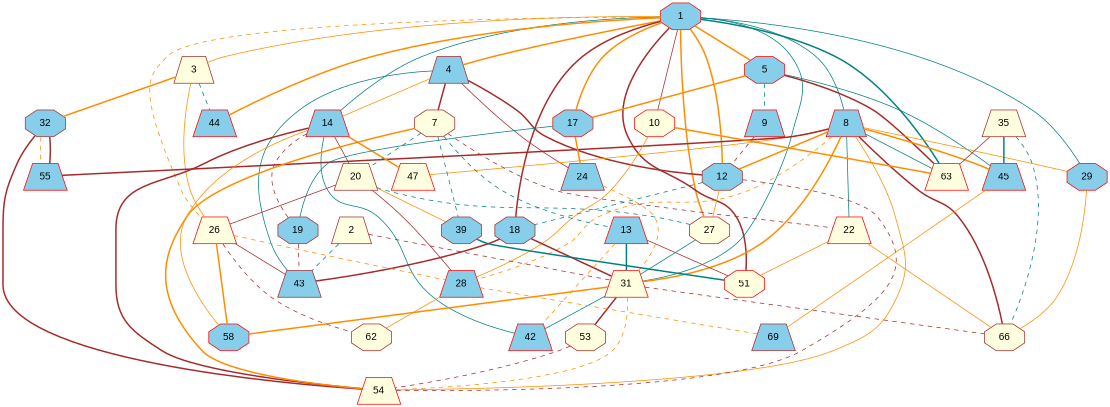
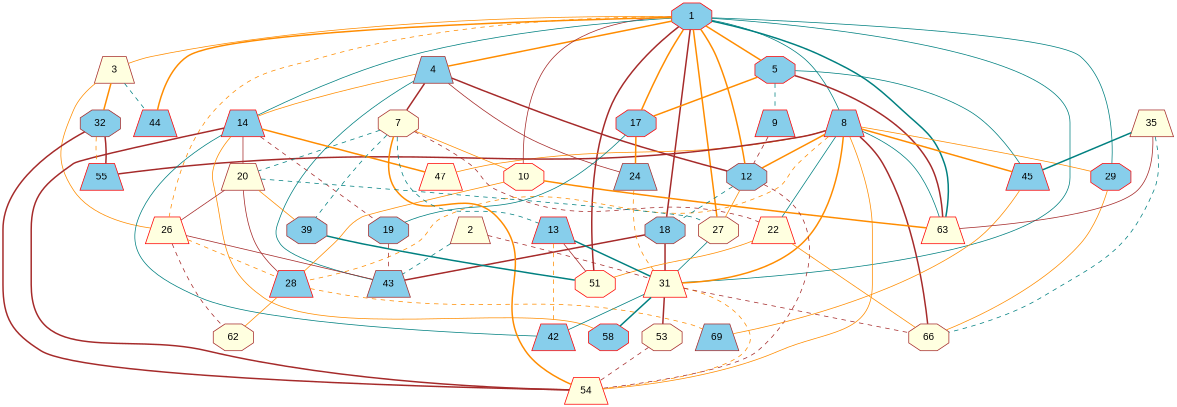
none -> (461, 150)
(222, 284) -> none
(429, 310) -> (639, 308)
